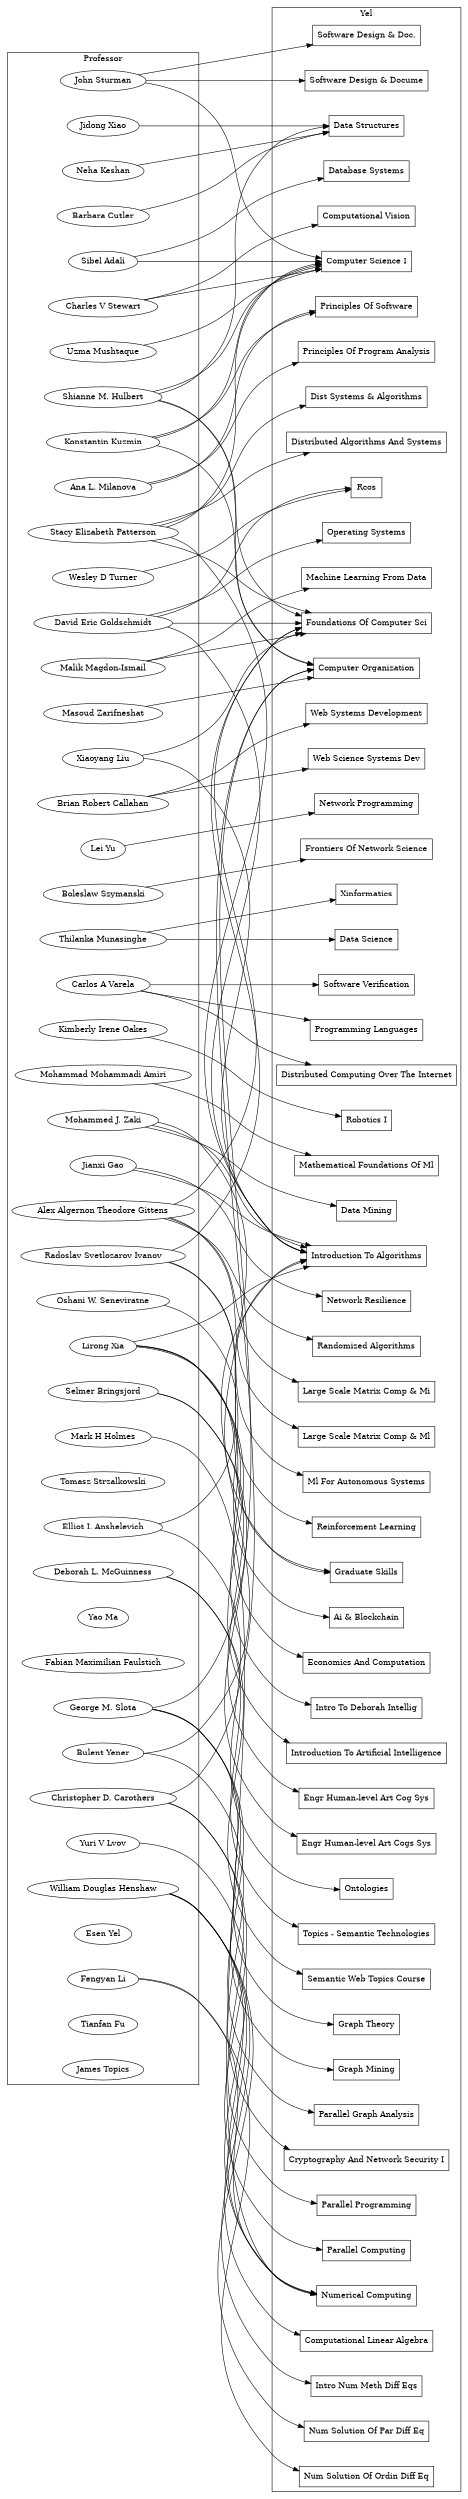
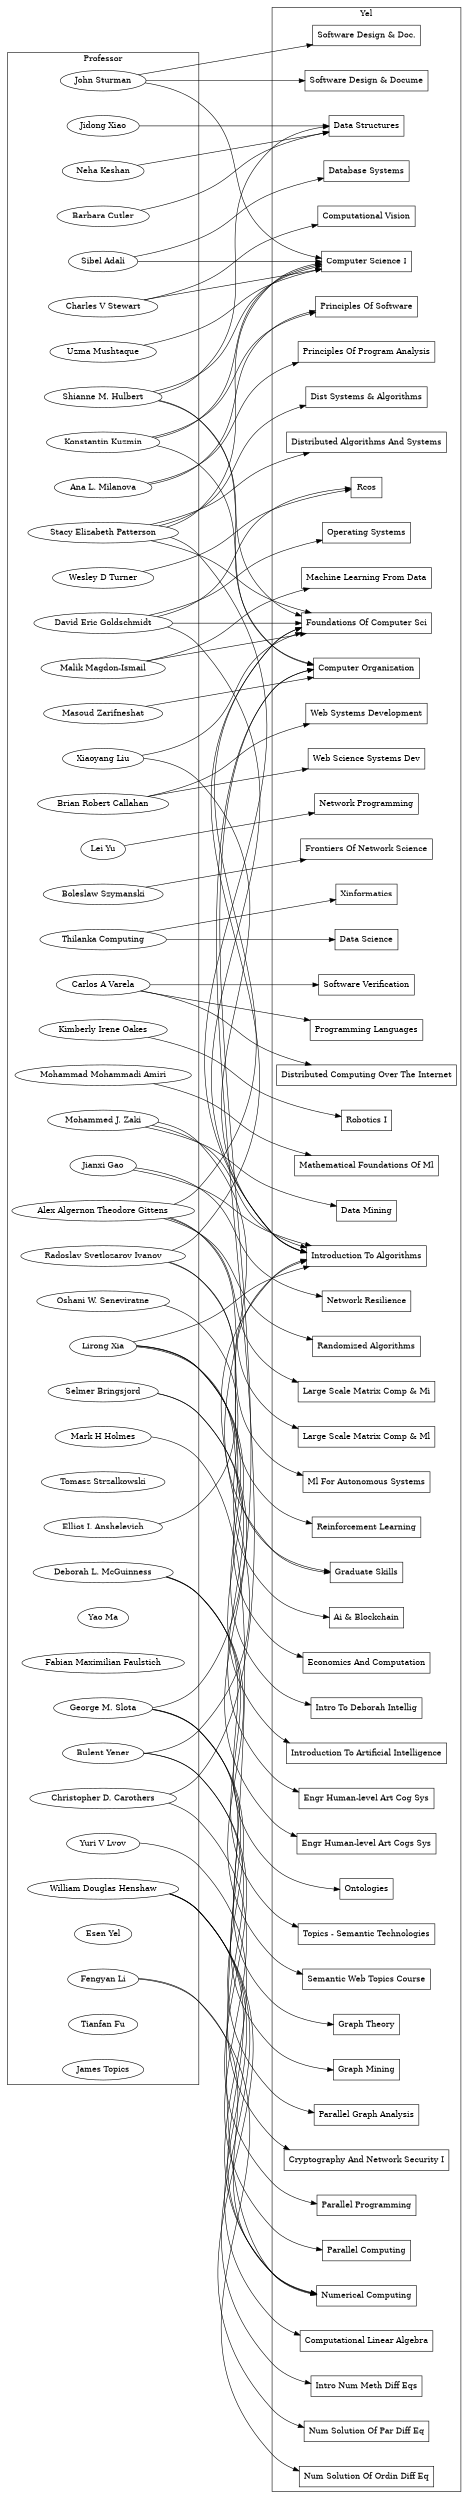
(103, 940) -> (103, 940)
(234, 1719) -> (247, 1833)
(235, 2006) -> (239, 1958)
